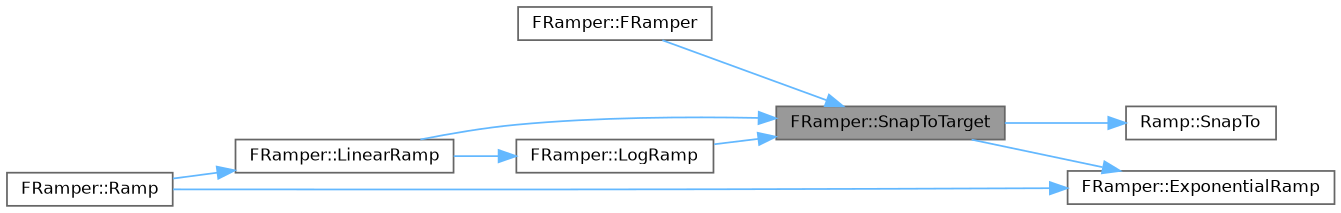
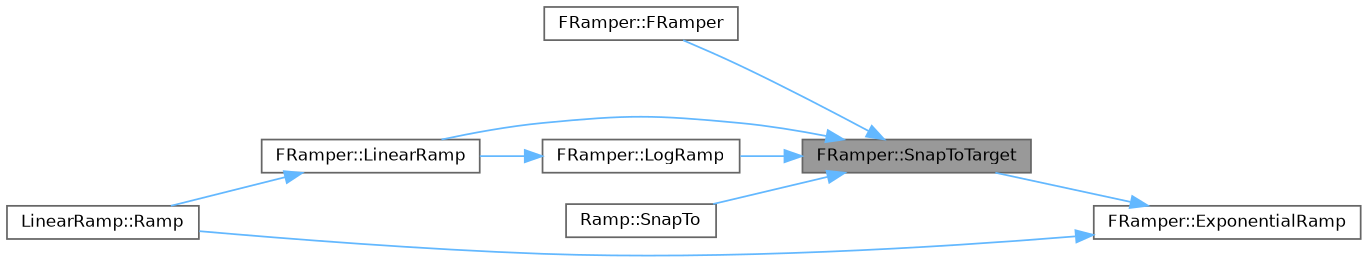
(1057, 123) -> (770, 190)
(90, 189) -> (103, 222)
